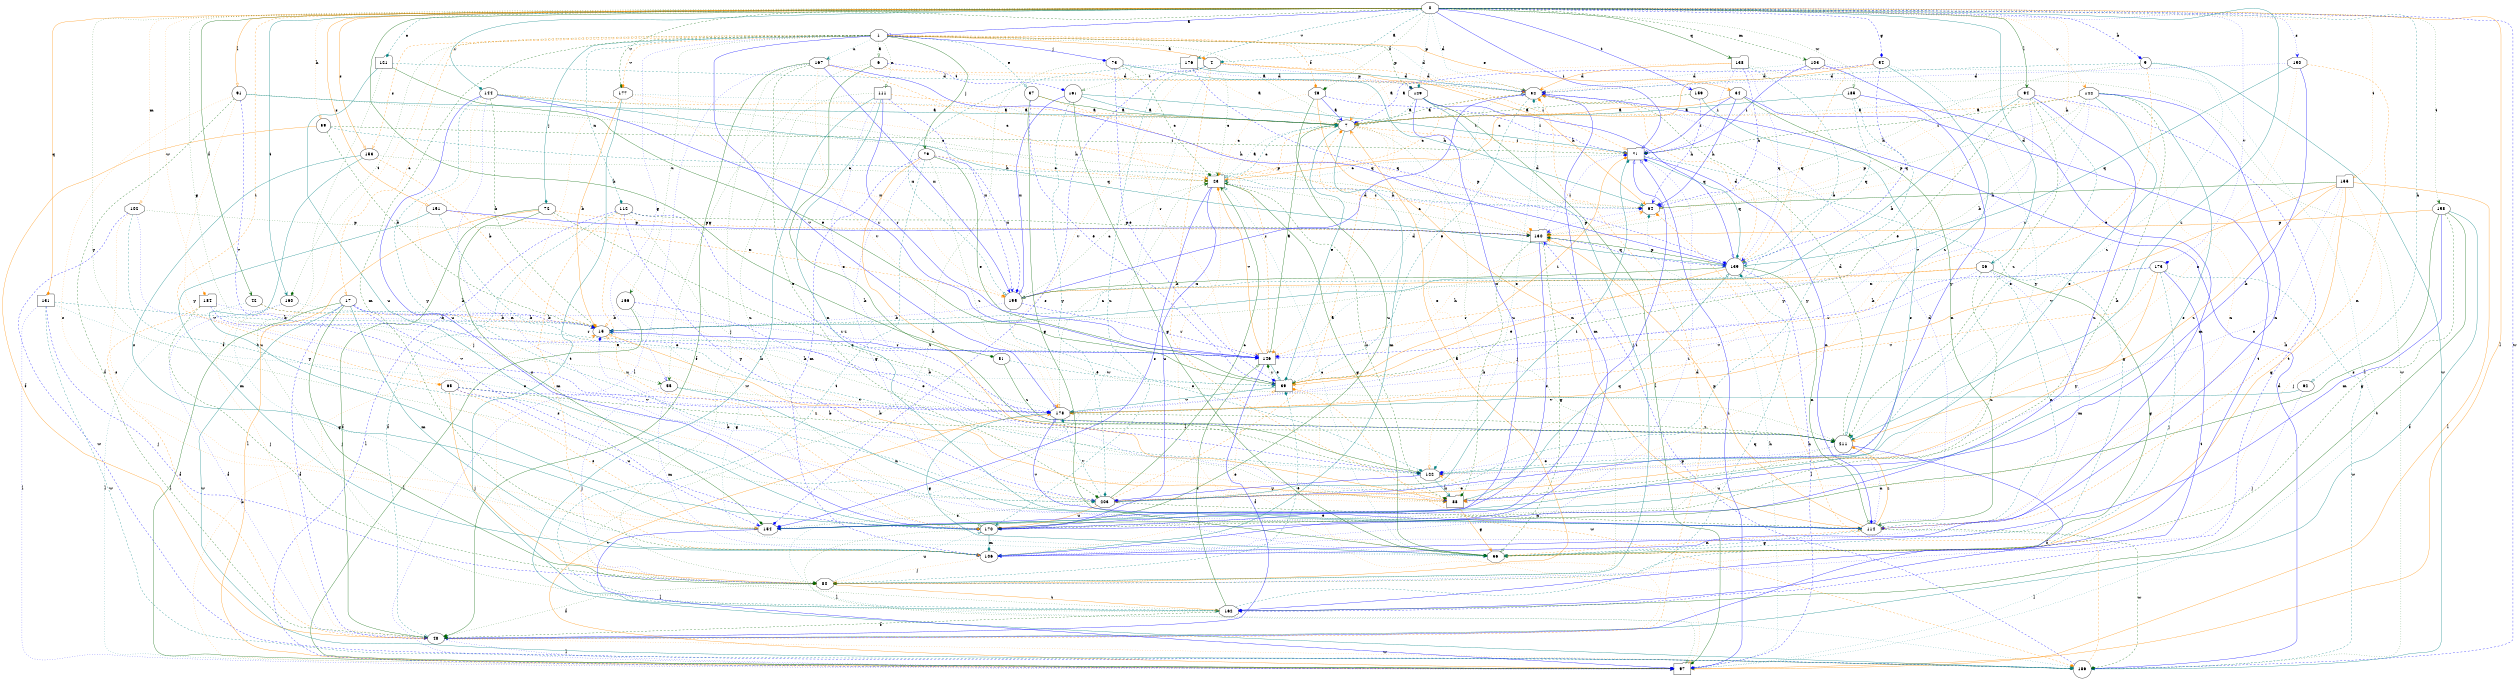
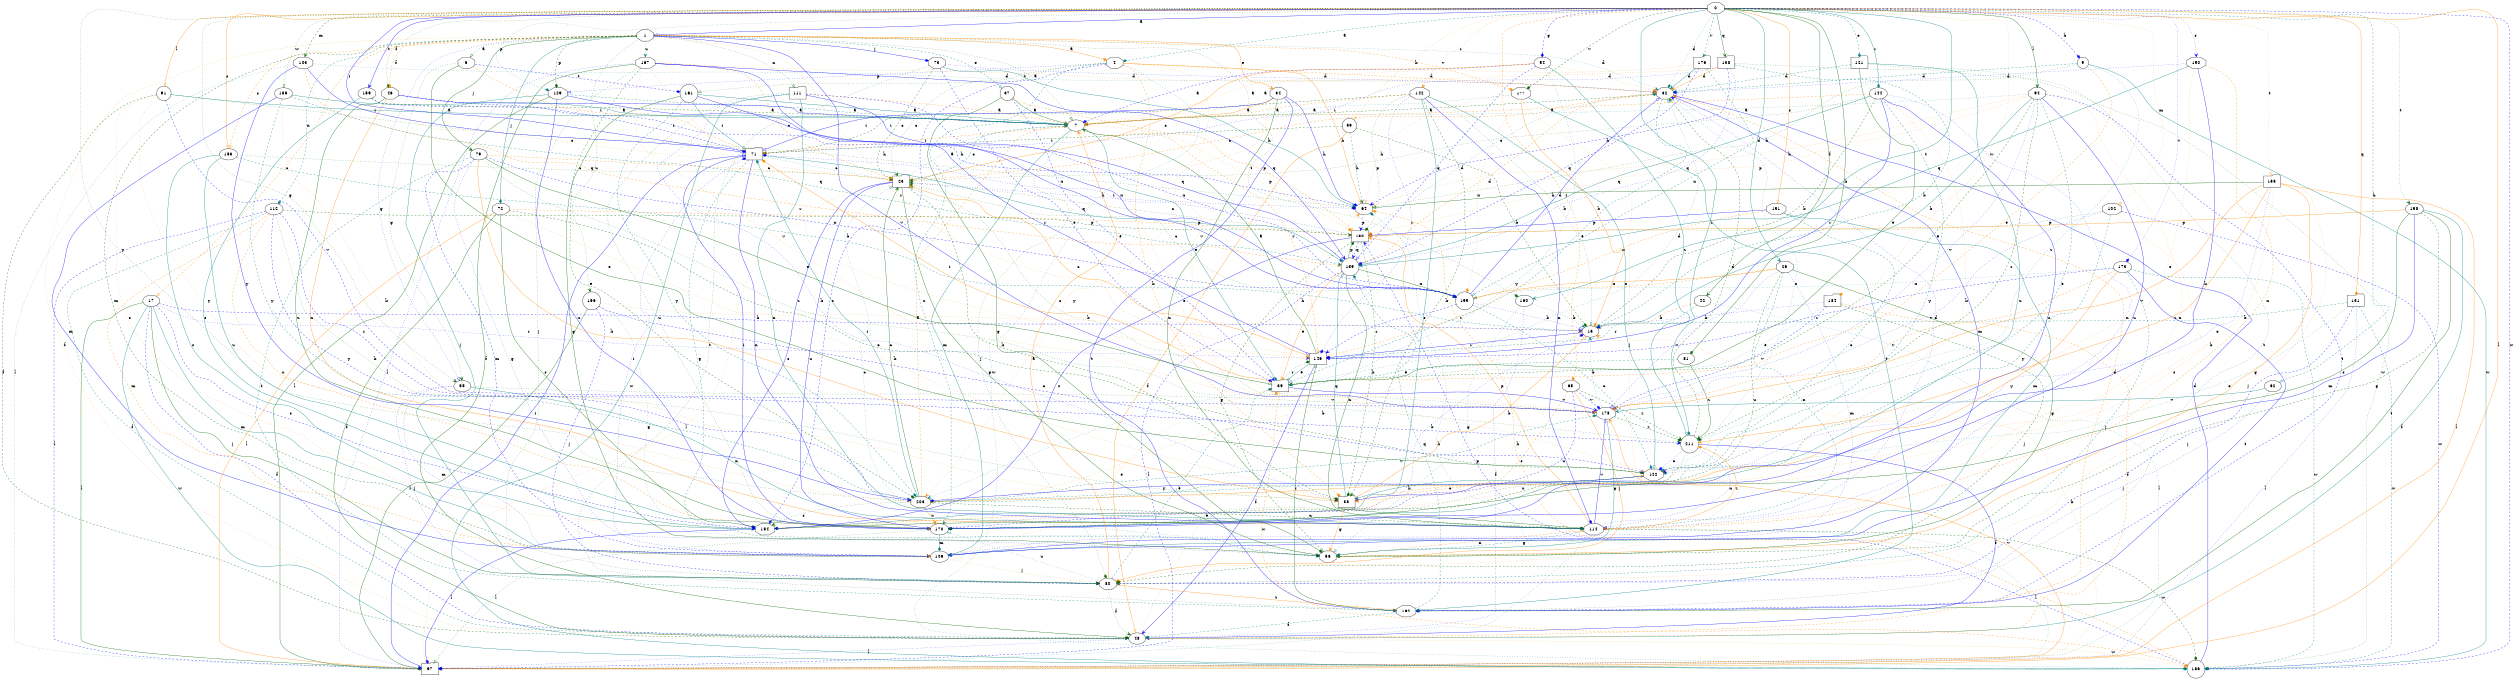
(2035, 20) -> (1719, 159)
(1162, 219) -> (935, 296)
(487, 240) -> (907, 258)
(1249, 267) -> (1079, 267)
(1174, 400) -> (1434, 392)
(742, 541) -> (537, 541)
none -> (709, 570)
(834, 625) -> (1273, 625)
